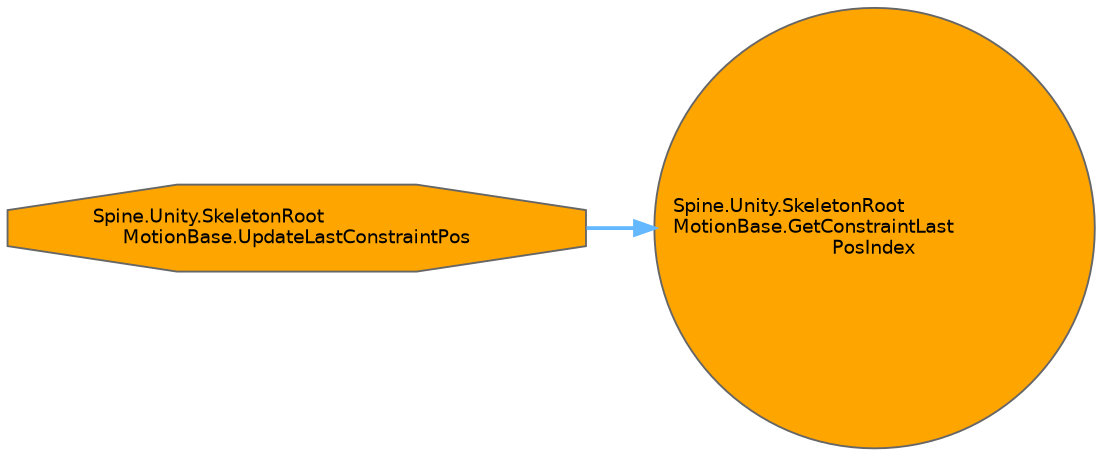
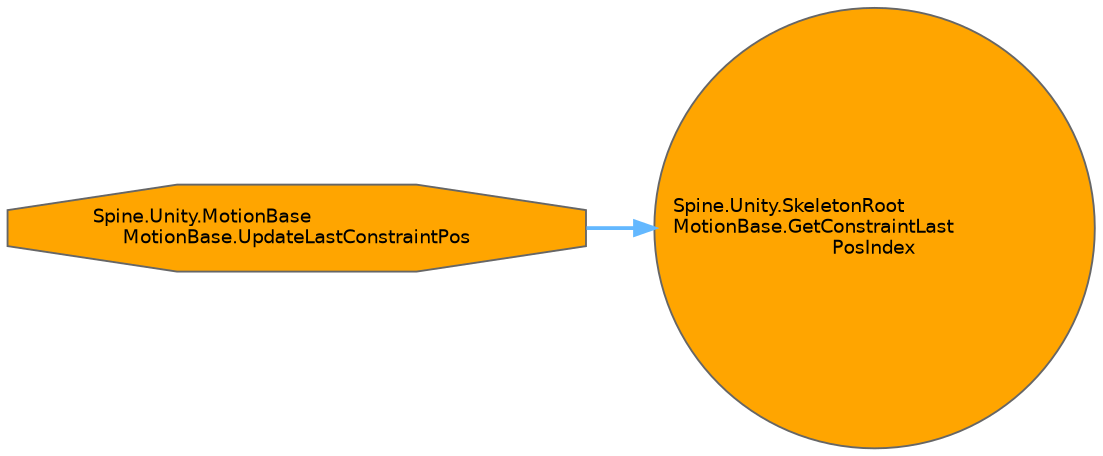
(297, 228) -> (297, 228)
